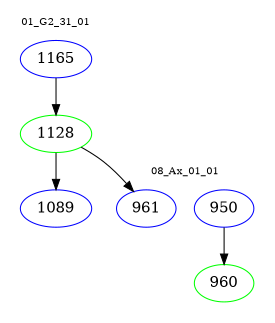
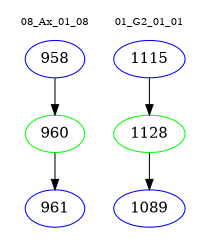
(56, 22) -> (149, 22)
(56, 59) -> (149, 59)
(114, 171) -> (55, 166)
(185, 172) -> (55, 22)
(224, 209) -> (55, 59)
